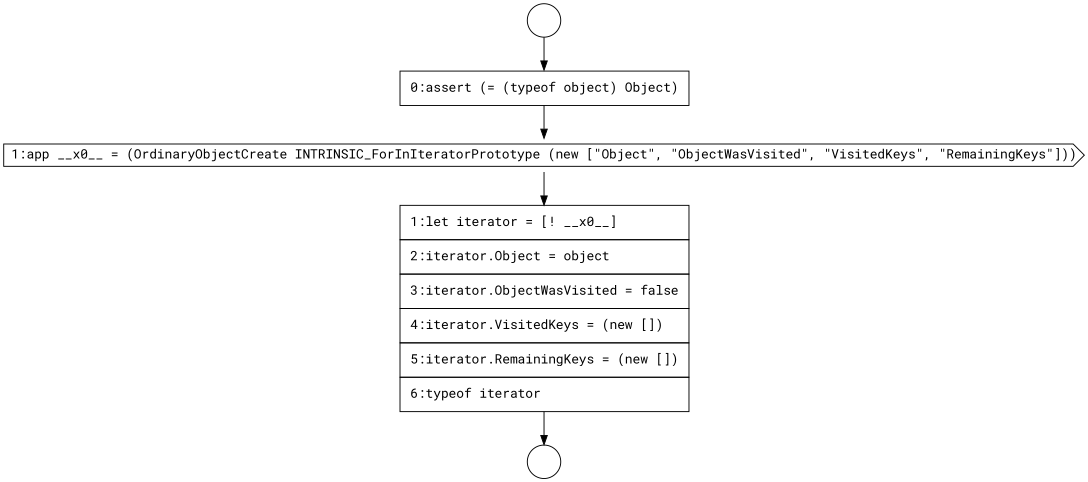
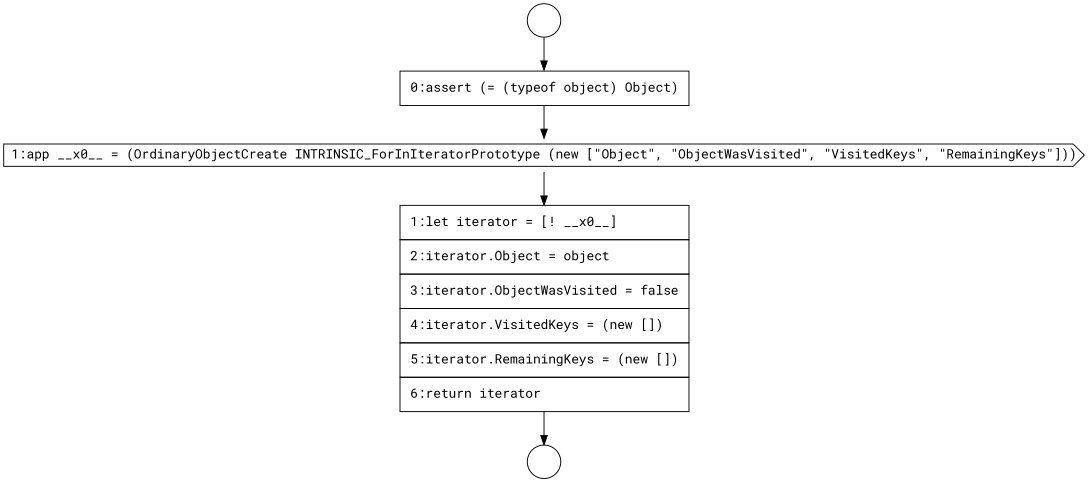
(476, 394) -> (476, 394)
